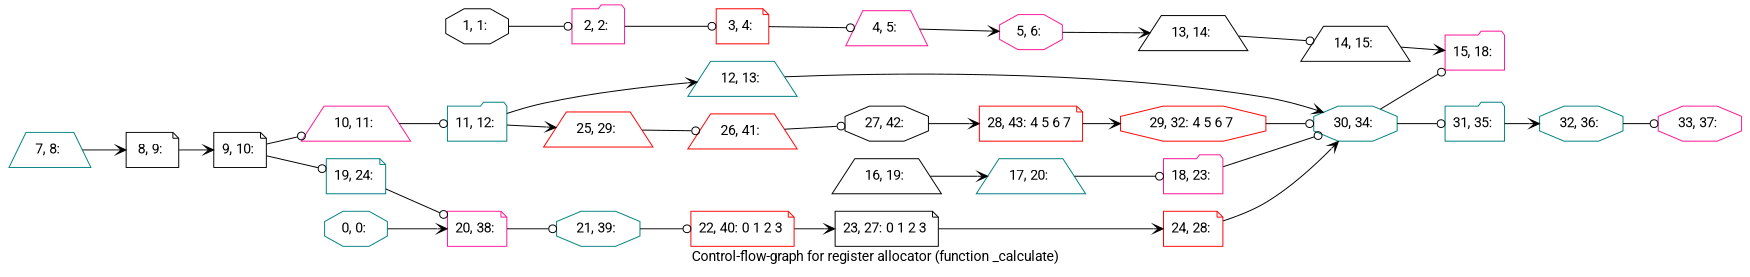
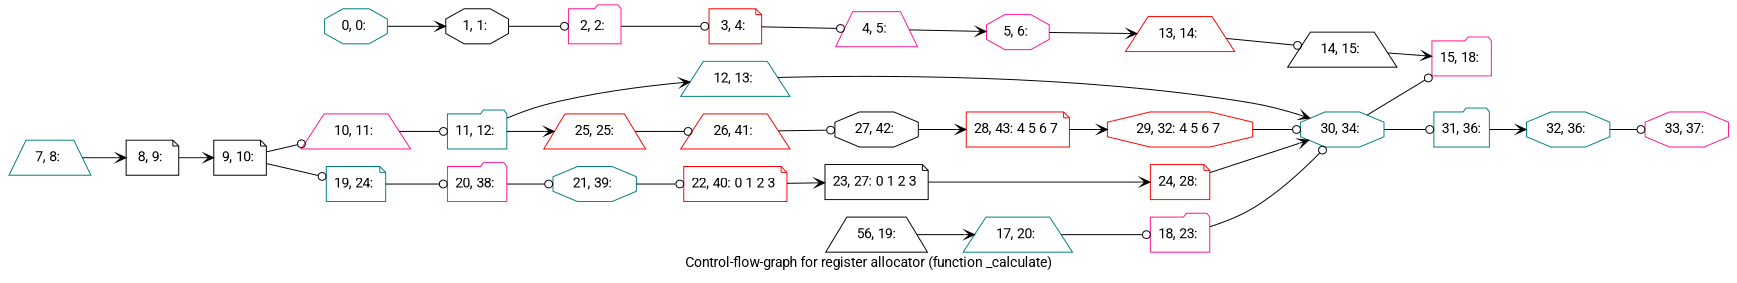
(1193, 33) -> (1180, 34)
(1475, 124) -> (1462, 129)
(598, 129) -> (595, 131)
(887, 176) -> (877, 235)
(412, 229) -> (412, 26)
(477, 229) -> (477, 184)
